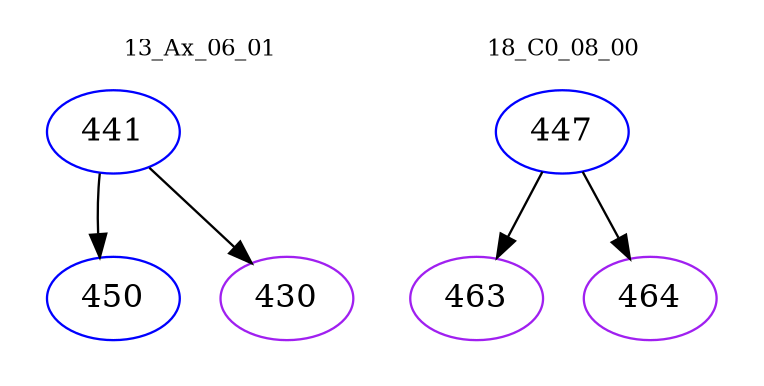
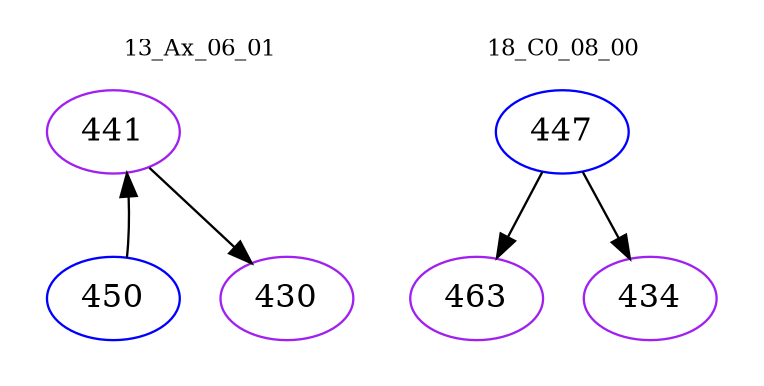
(113, 132) -> (113, 132)
(98, 204) -> (129, 227)
(650, 298) -> (650, 298)
